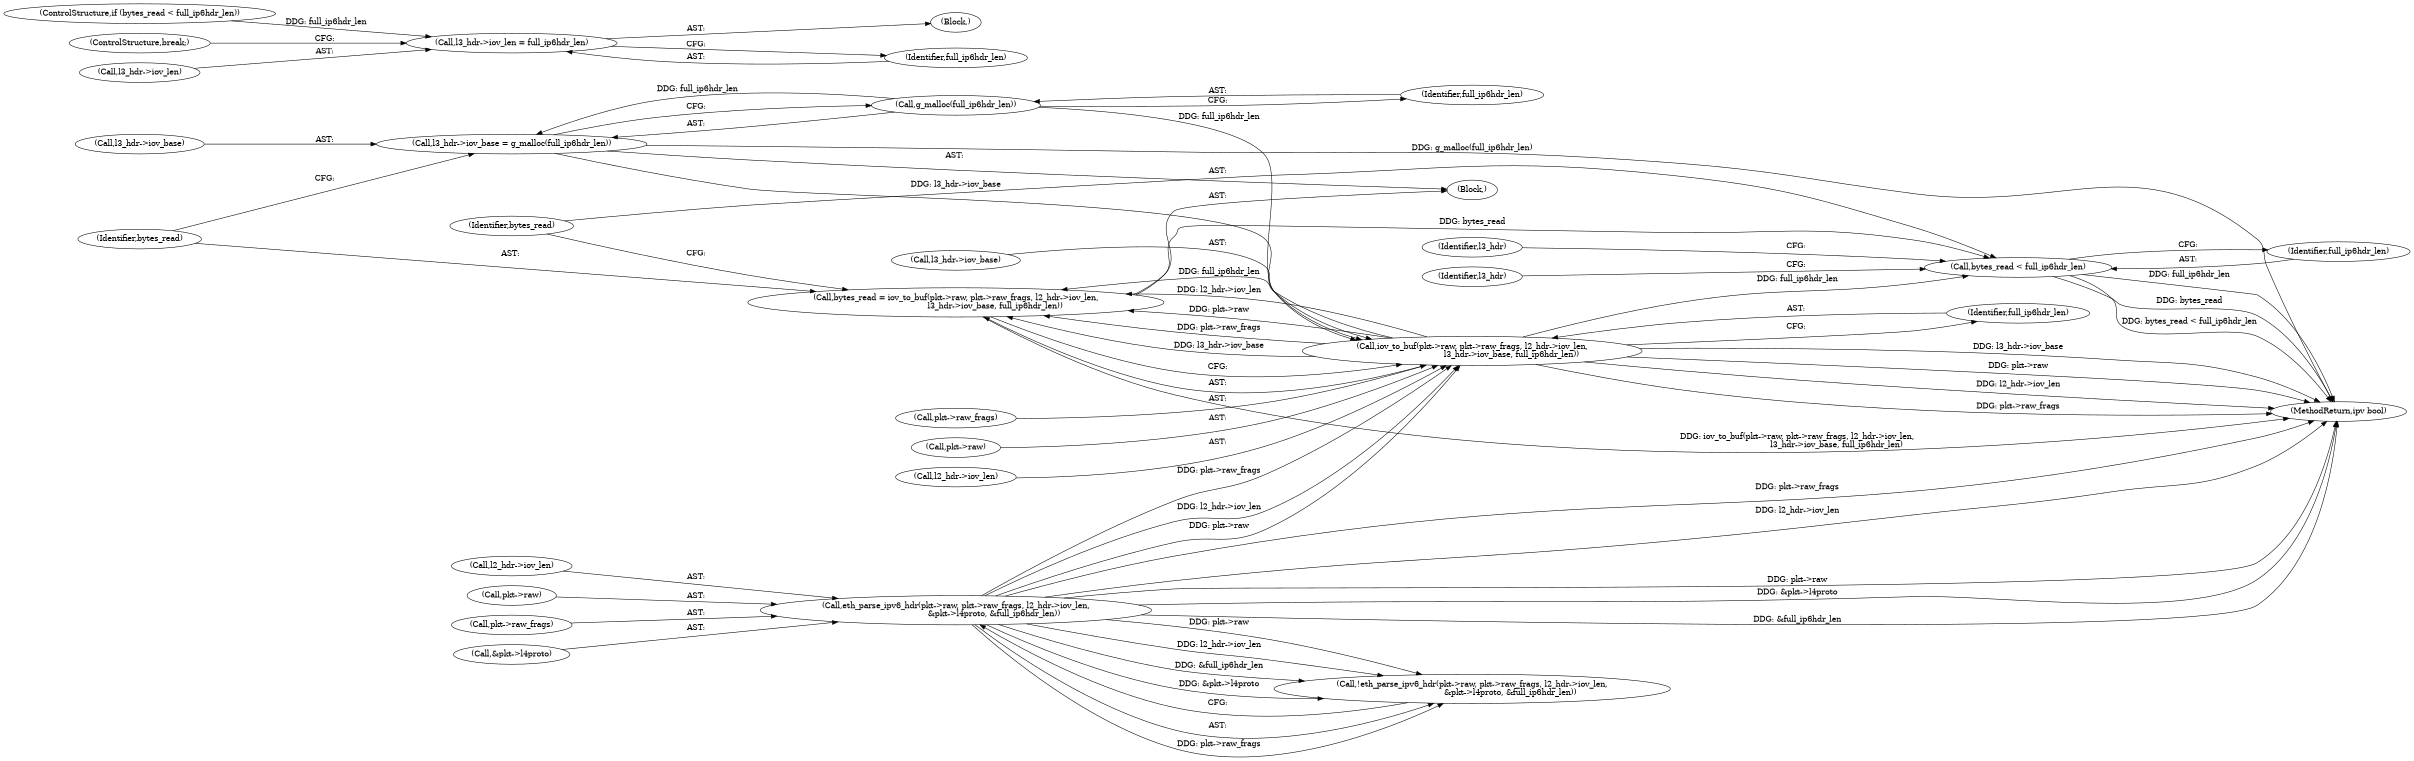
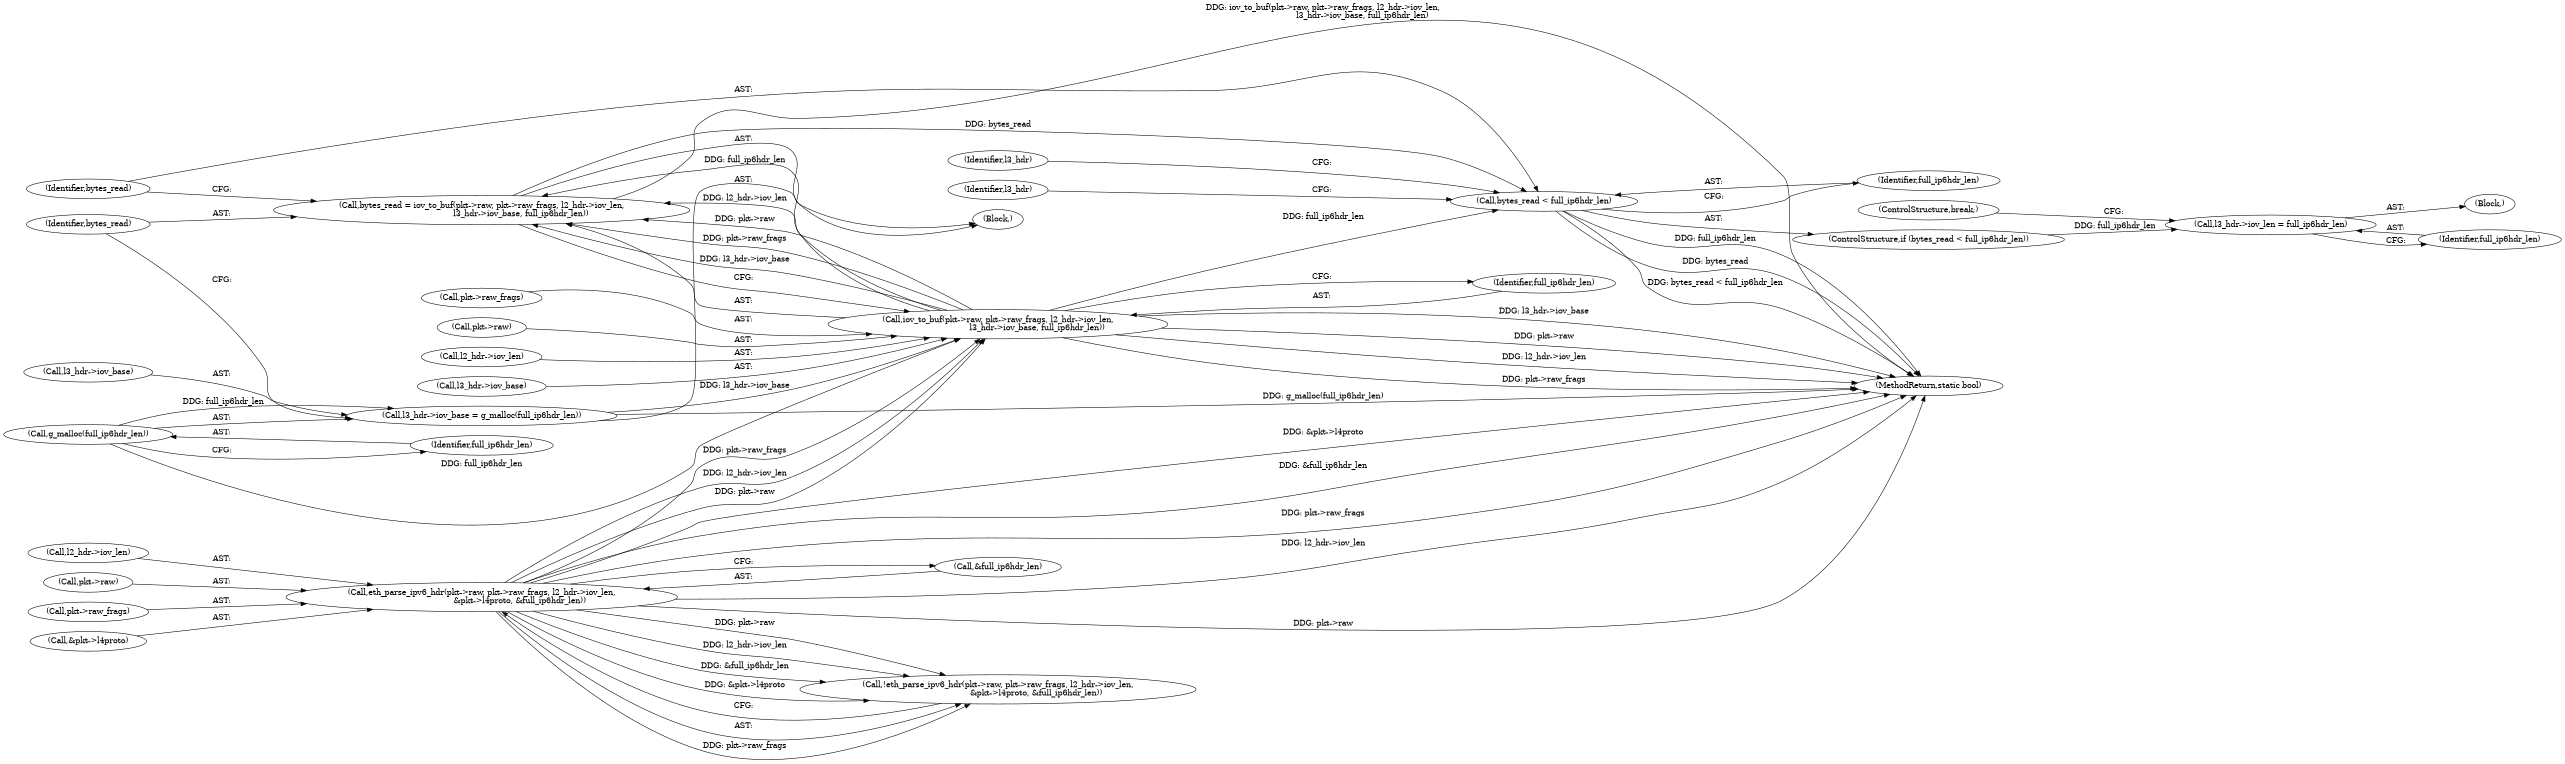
(140, 73) -> none
(709, 112) -> none
none -> (1694, 227)
(2339, 412) -> (1929, 386)
none -> (998, 567)
